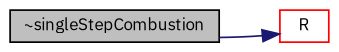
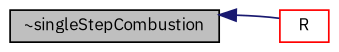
(241, 37) -> (258, 16)
